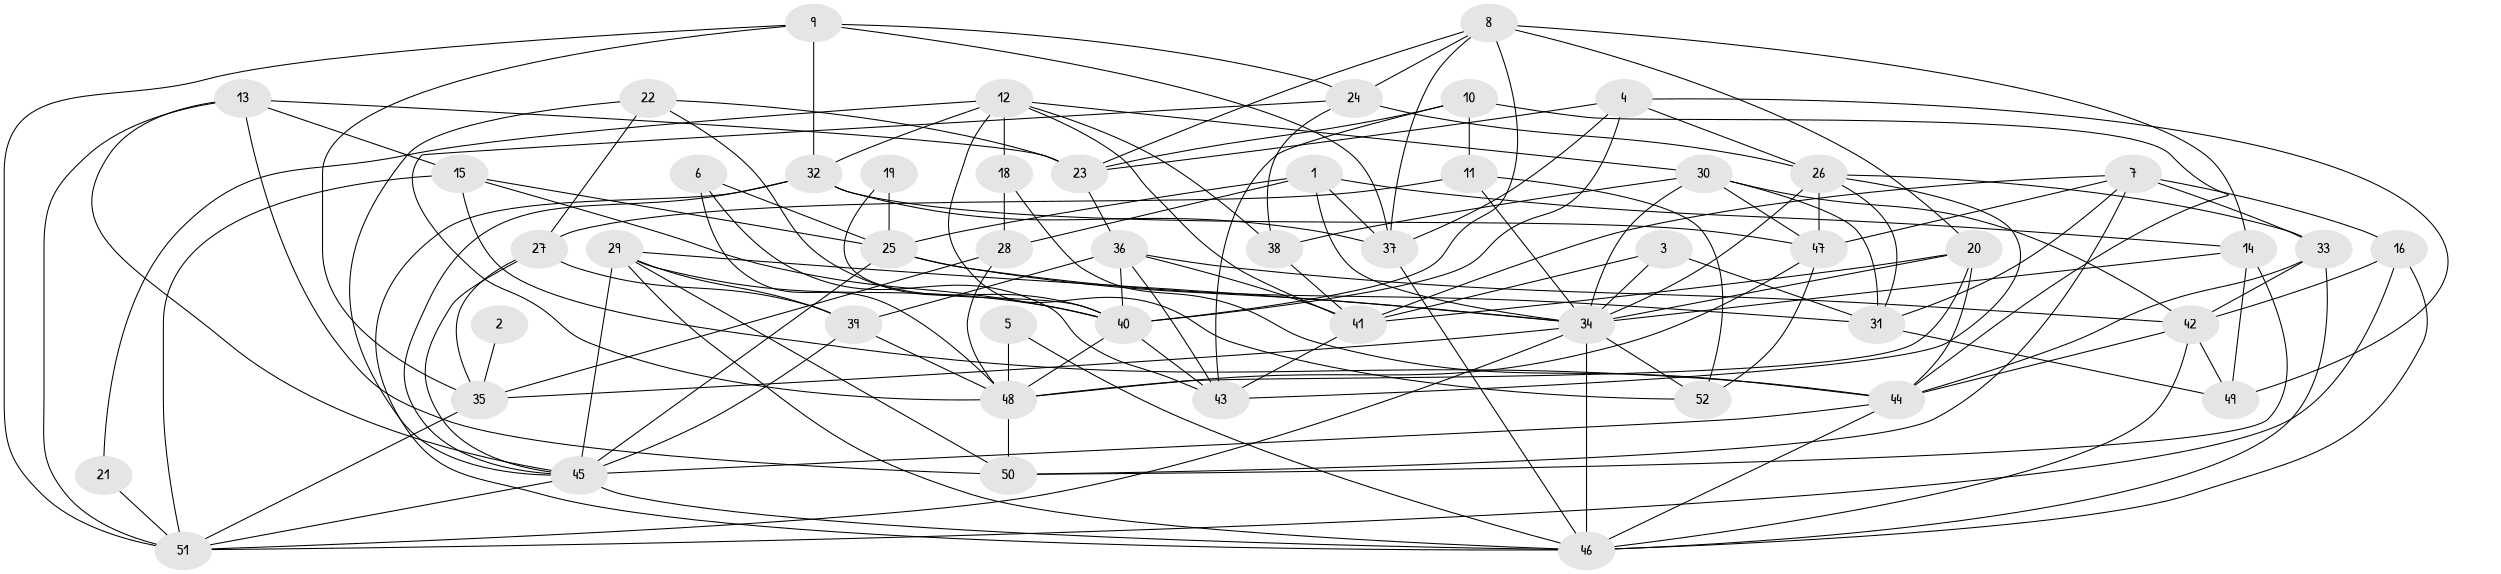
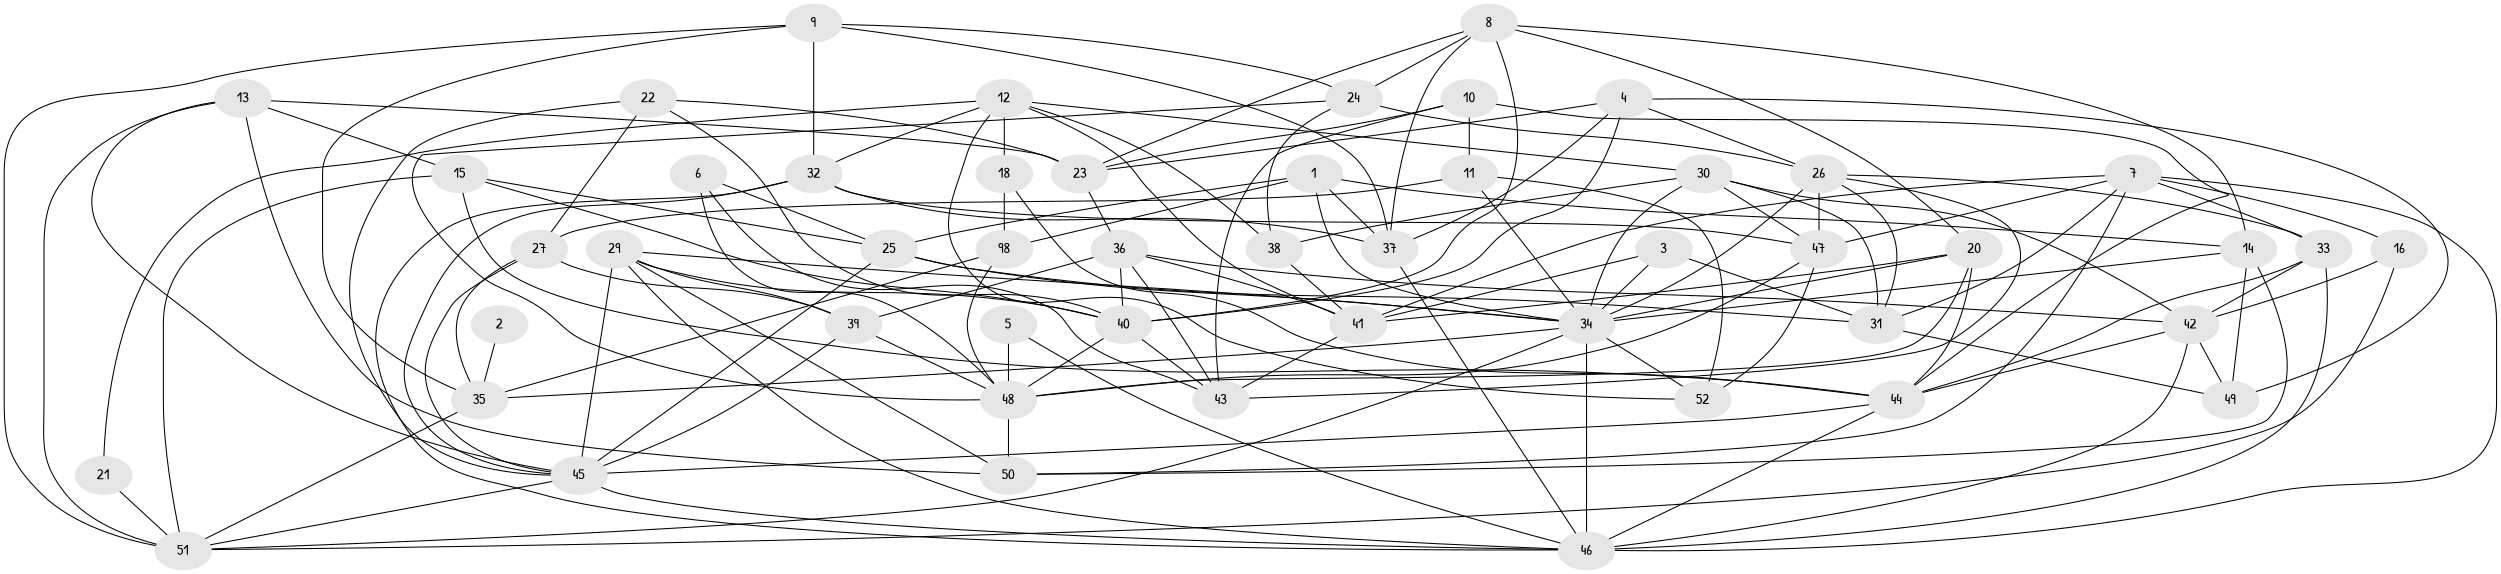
(889, 174) -> none
(1004, 249) -> (1004, 249)
(2087, 515) -> (2316, 487)
